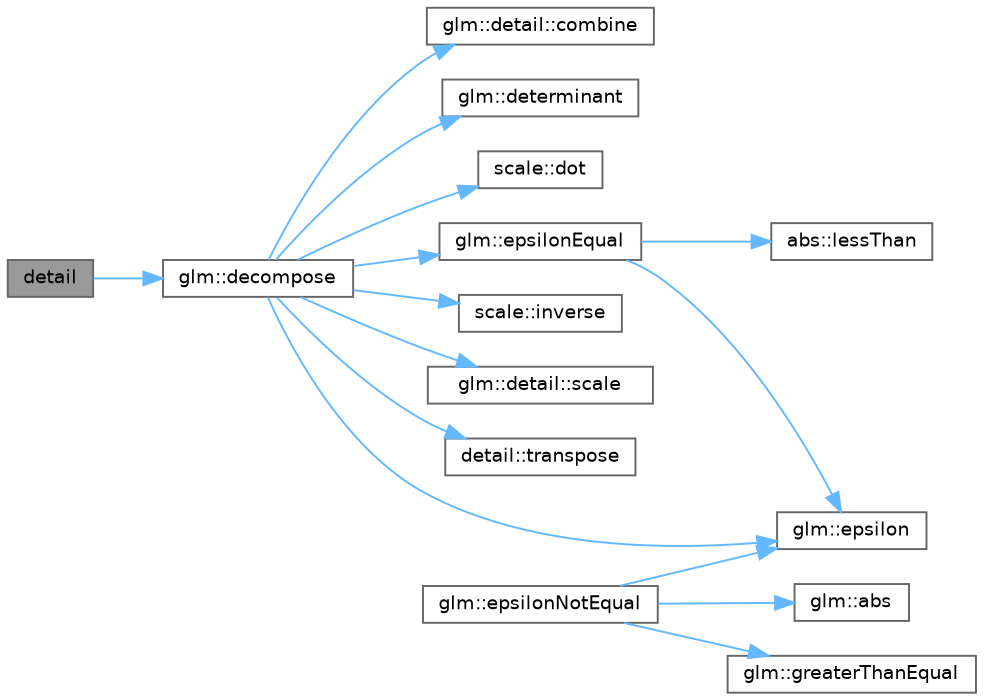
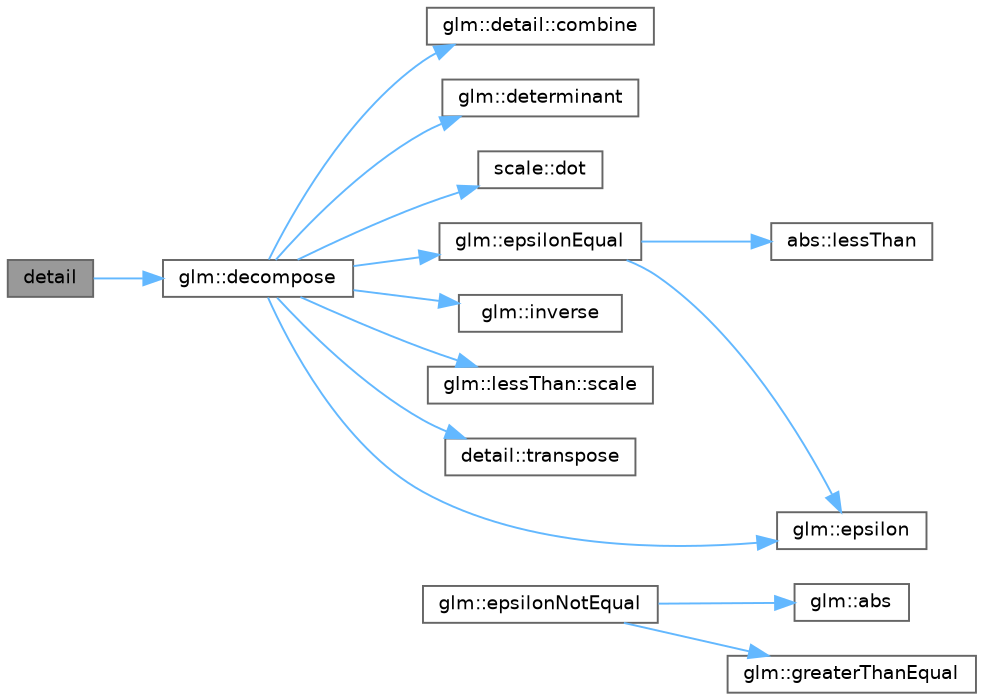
(540, 313) -> (540, 313)
(540, 385) -> (540, 385)
(689, 569) -> none
